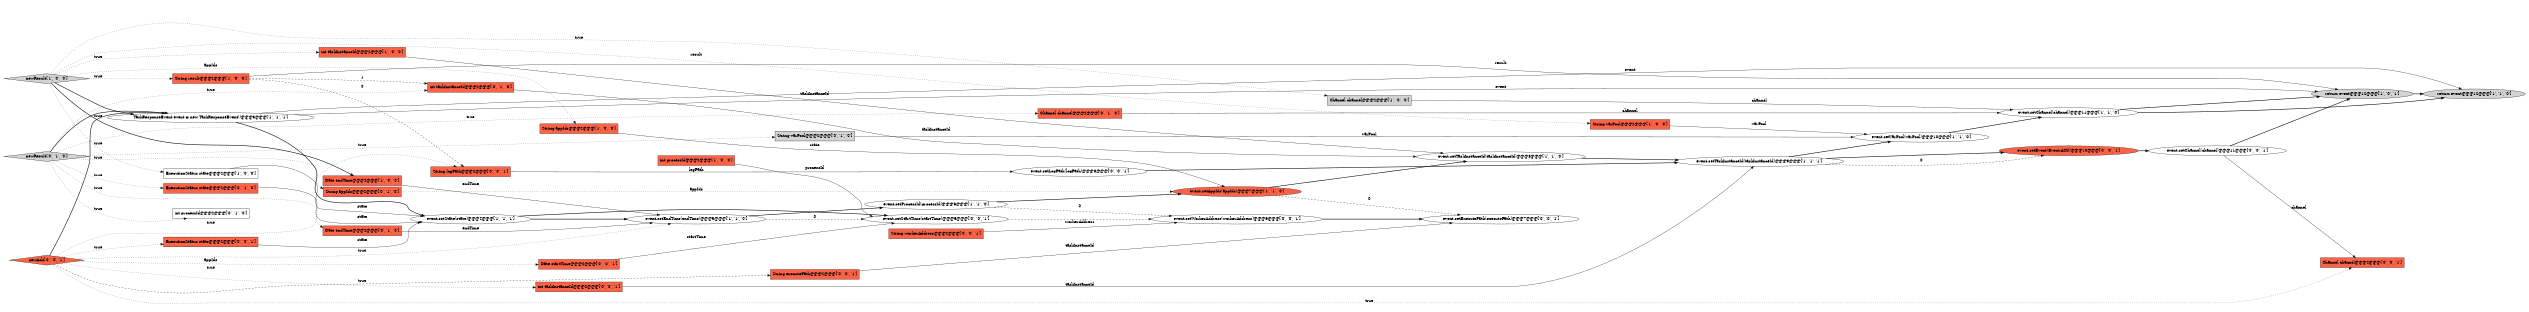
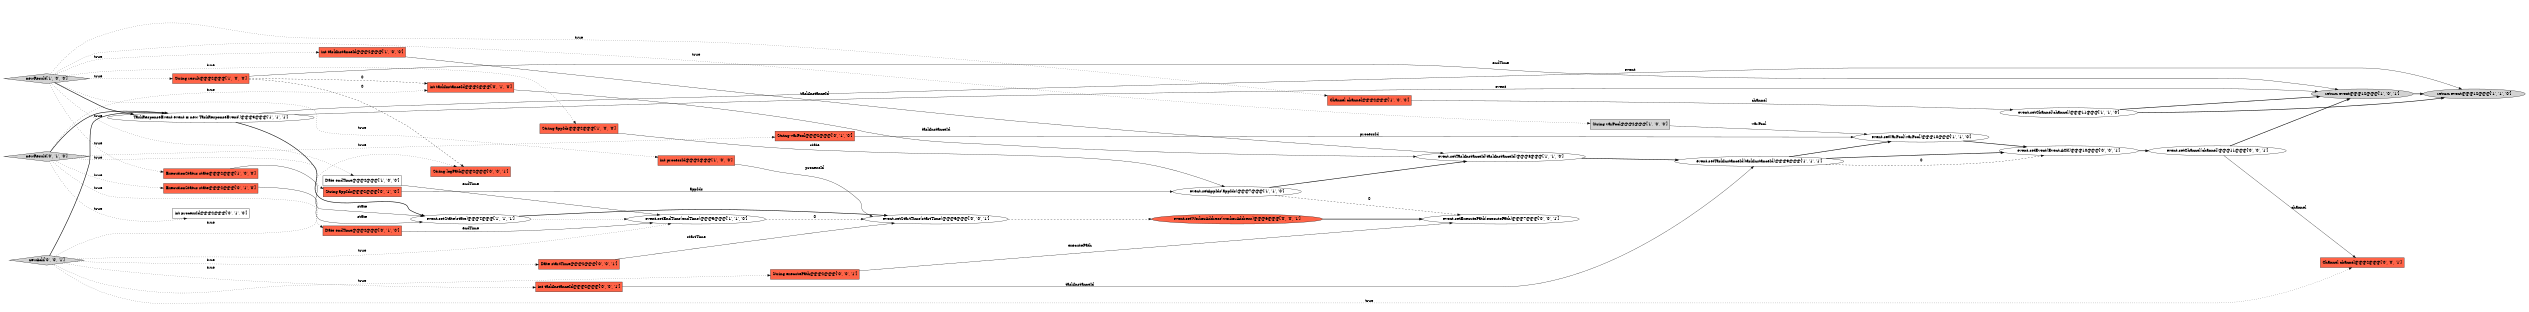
(696, 55) -> (696, 55)
(1501, 63) -> (1501, 63)
(211, 65) -> (211, 65)
(362, 77) -> (362, 77)
(1369, 100) -> (1369, 100)
(1080, 113) -> none
(1630, 124) -> (1630, 124)
(1994, 125) -> (1993, 144)
none -> (345, 134)
(1369, 135) -> (1369, 135)
(815, 136) -> (815, 136)
(195, 145) -> (195, 145)
(2069, 151) -> (2069, 151)
(1080, 171) -> none
(211, 174) -> (211, 174)
(362, 181) -> (362, 181)
(786, 192) -> (786, 192)
(1237, 192) -> (1237, 192)
(936, 204) -> none
(578, 219) -> (578, 219)
(1237, 219) -> (1237, 219)
(936, 234) -> none
(211, 242) -> none
(1080, 246) -> (1080, 246)
(47, 260) -> (47, 260)
(211, 260) -> (211, 260)
(408, 283) -> (408, 283)
